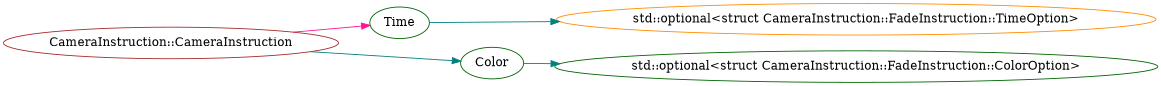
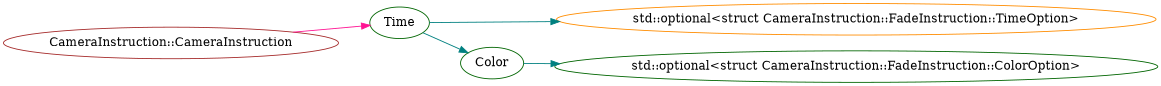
(381, 56) -> (441, 41)
